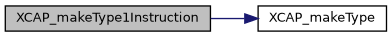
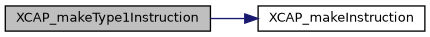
(322, 19) -> (341, 19)
